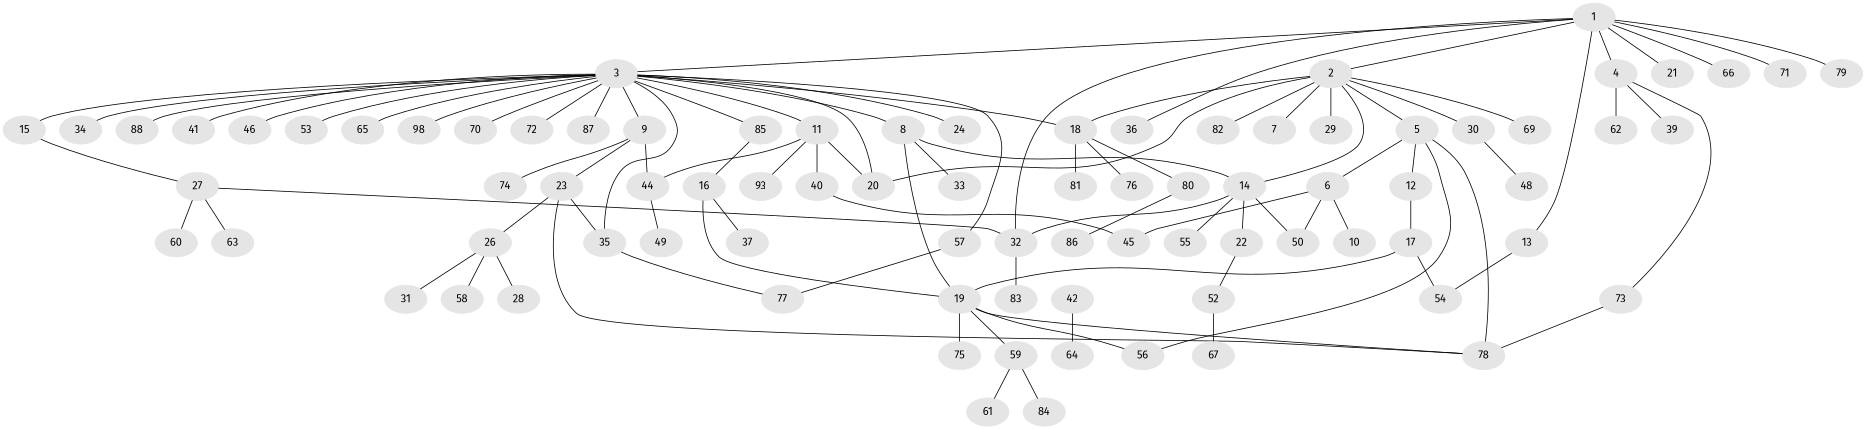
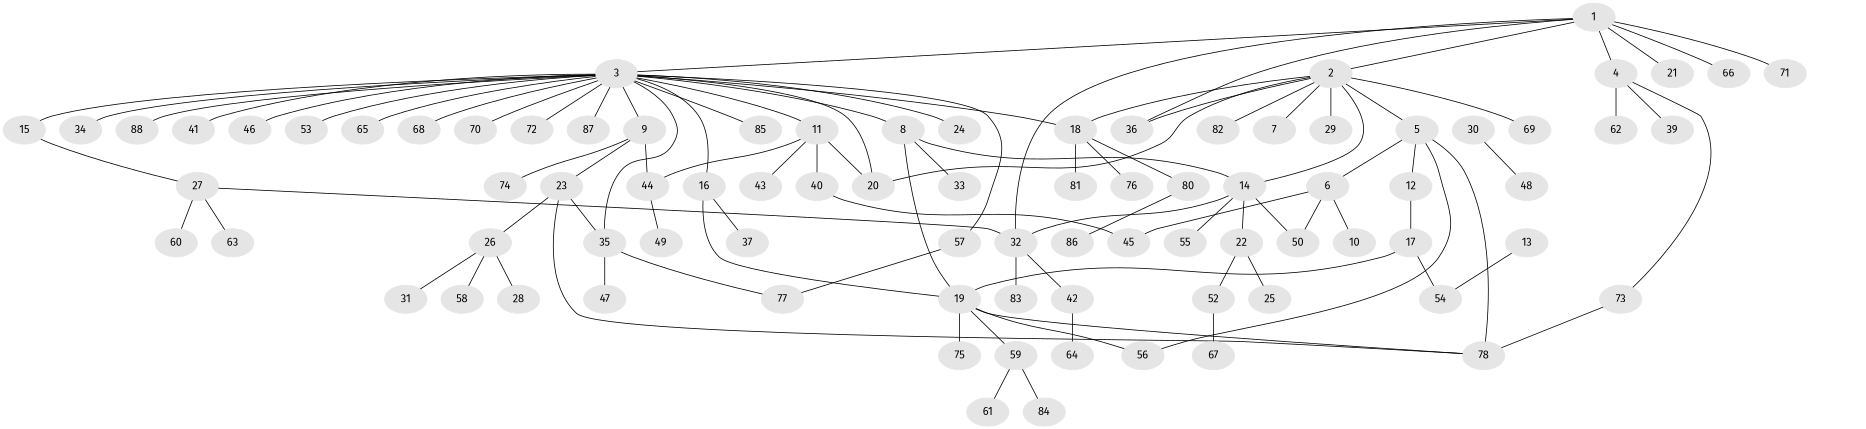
(1842, 74) -> none
(1404, 100) -> (1201, 105)
(419, 130) -> (419, 130)
(1573, 134) -> none
(739, 152) -> (694, 110)
(761, 186) -> (761, 186)
none -> (1042, 269)
none -> (605, 299)
none -> (1270, 299)
